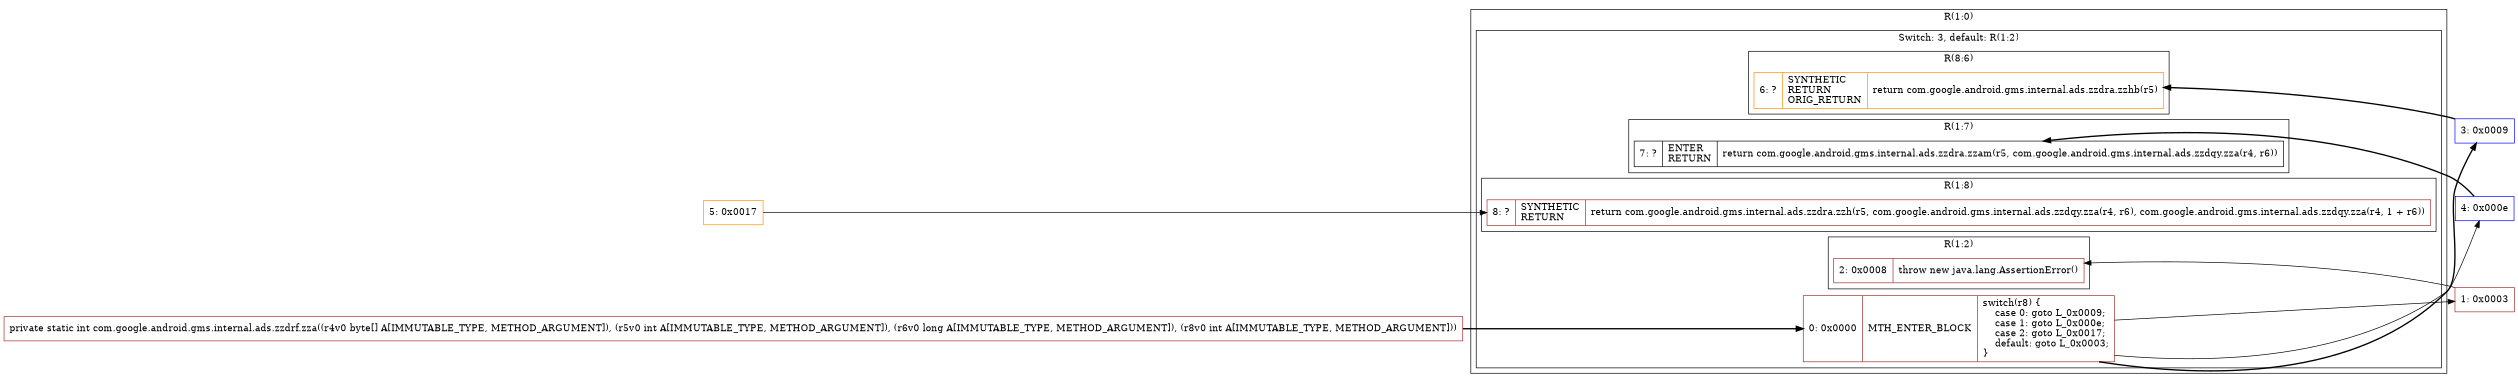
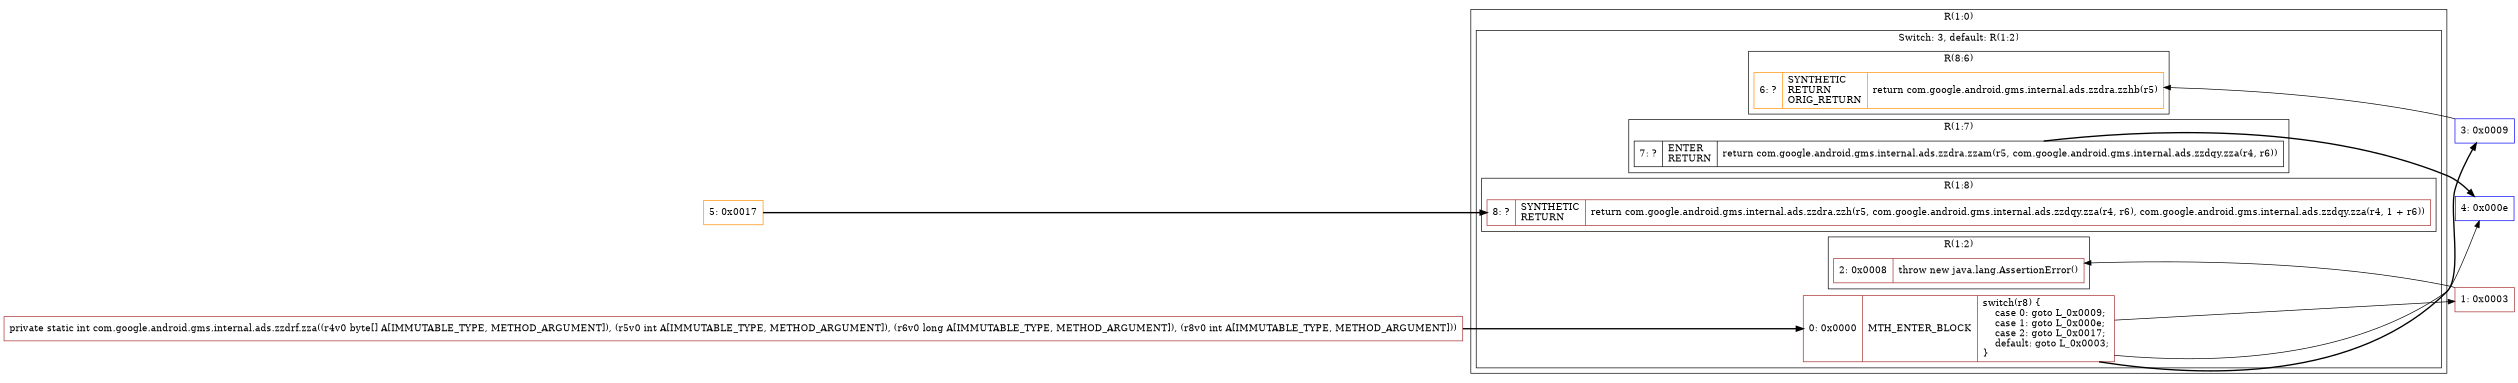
(2314, 97) -> (2314, 97)
(2268, 136) -> (2261, 136)
(1122, 213) -> (1122, 213)
